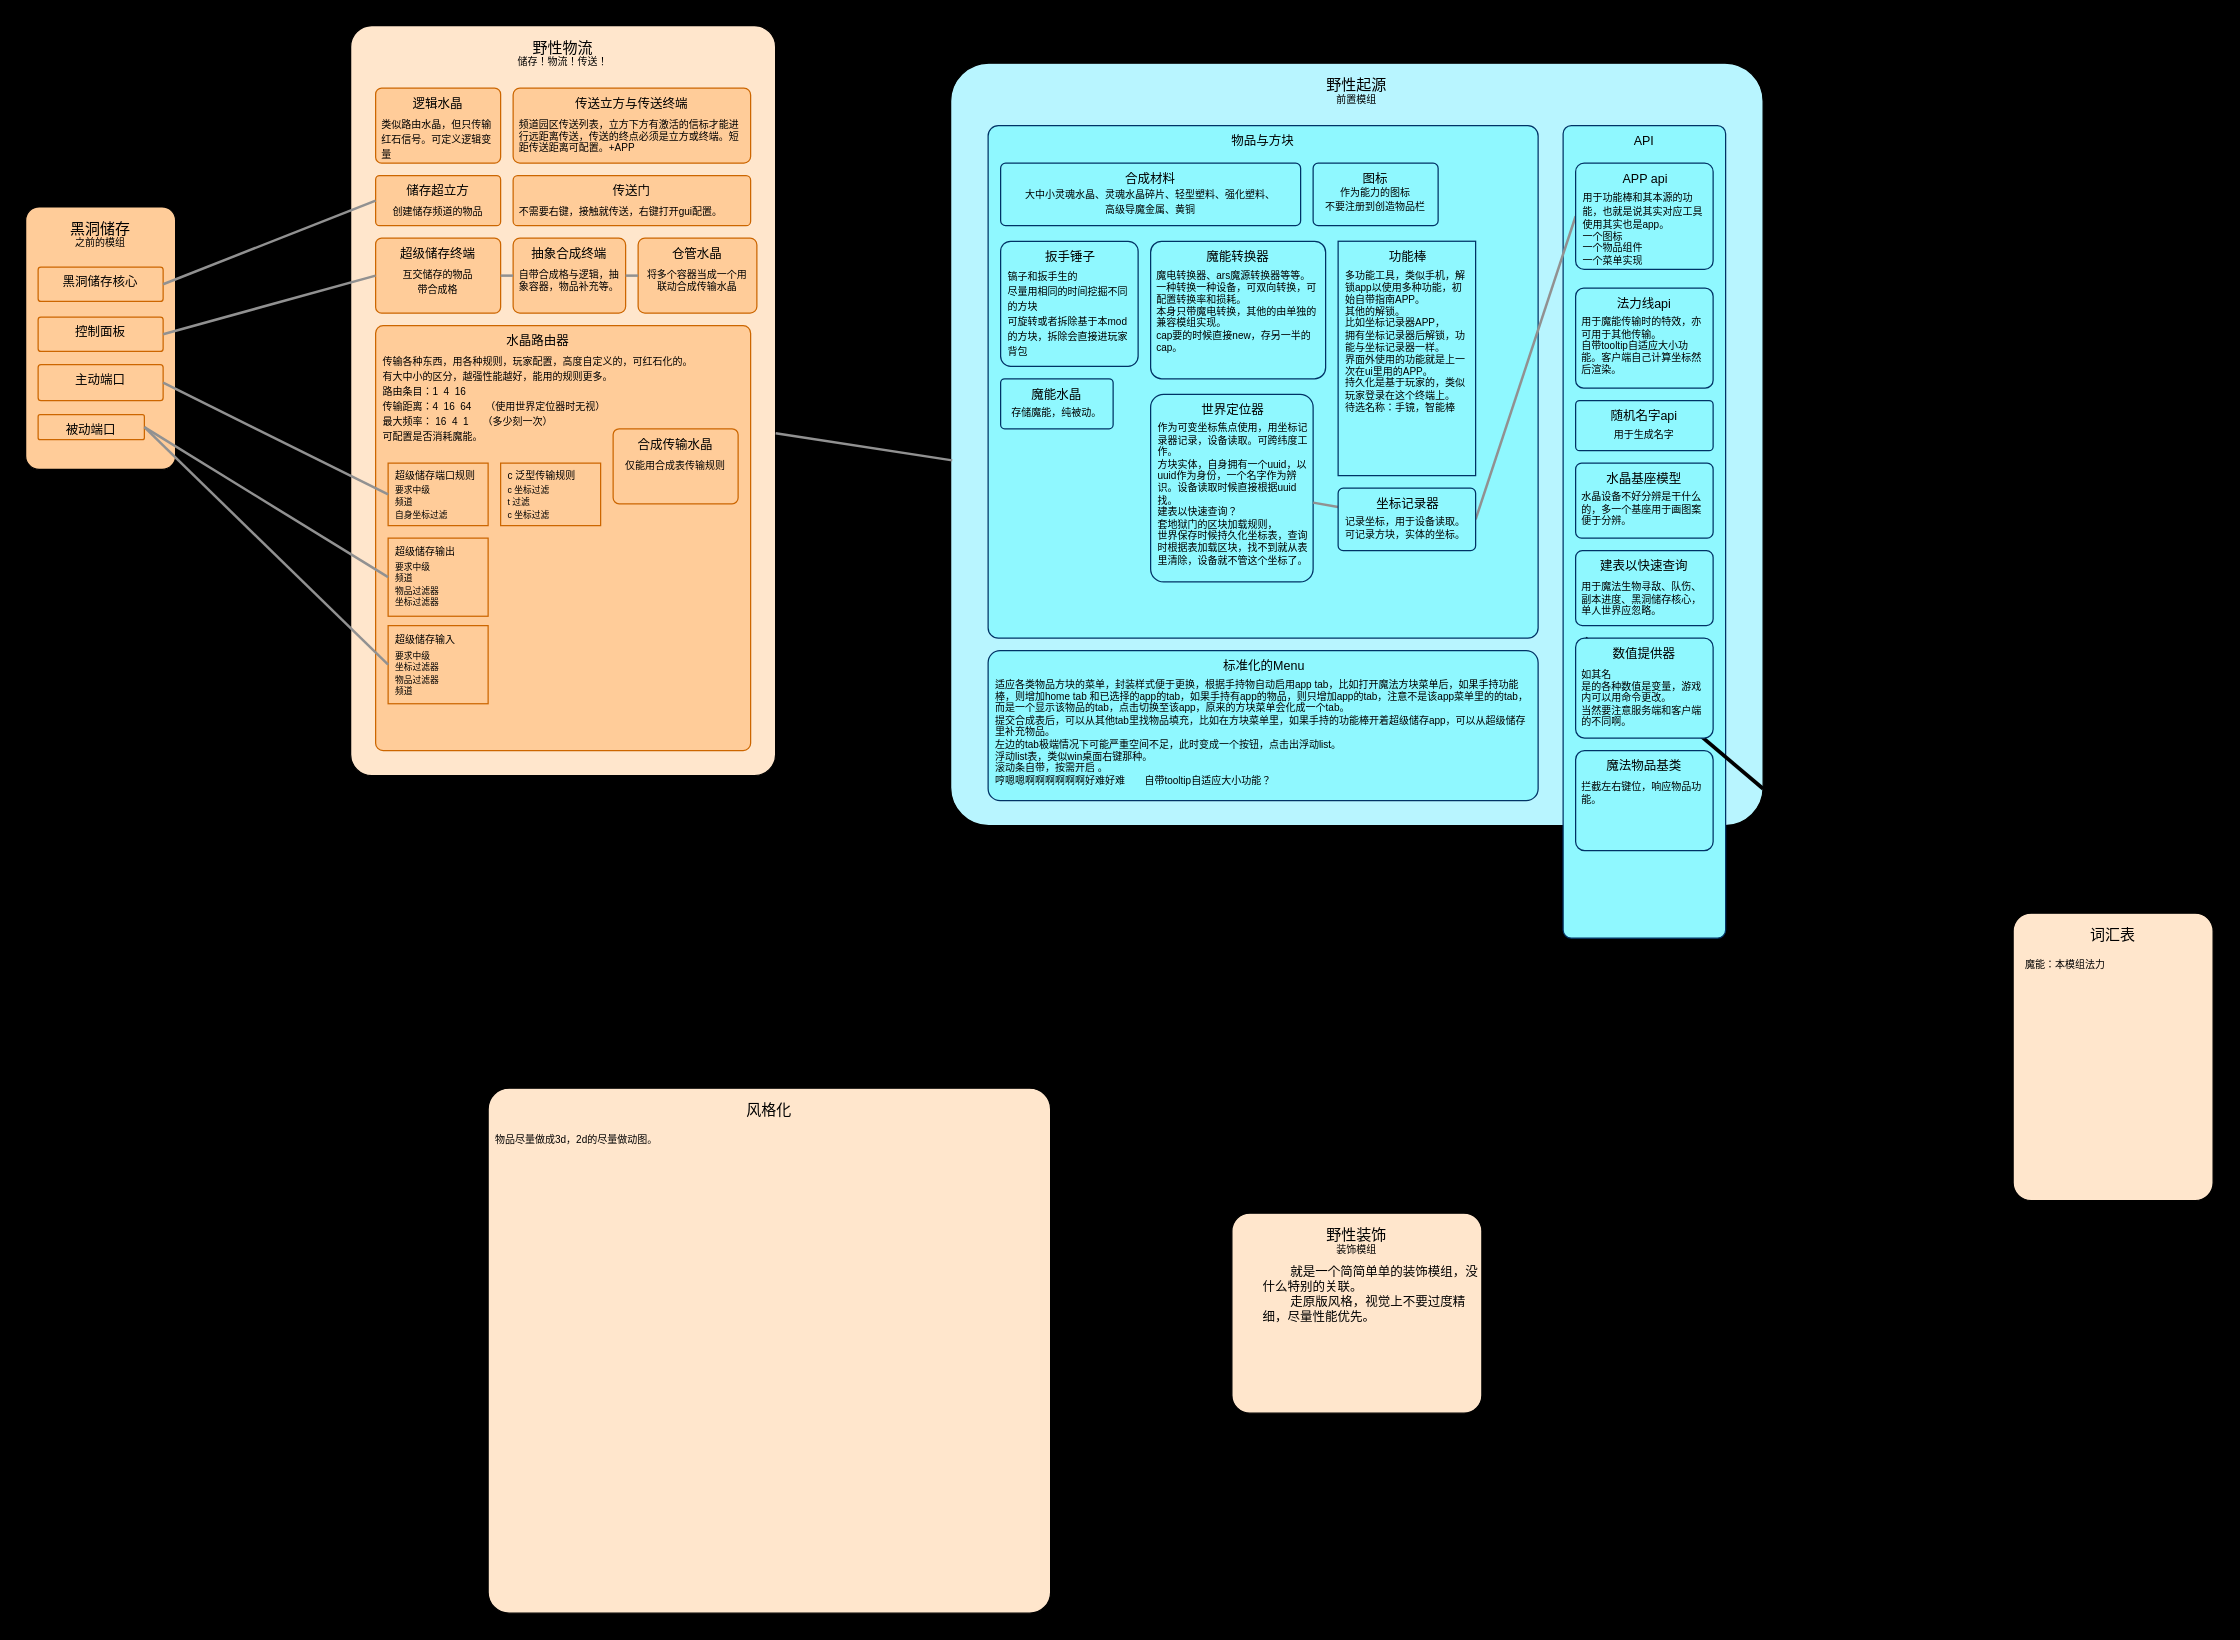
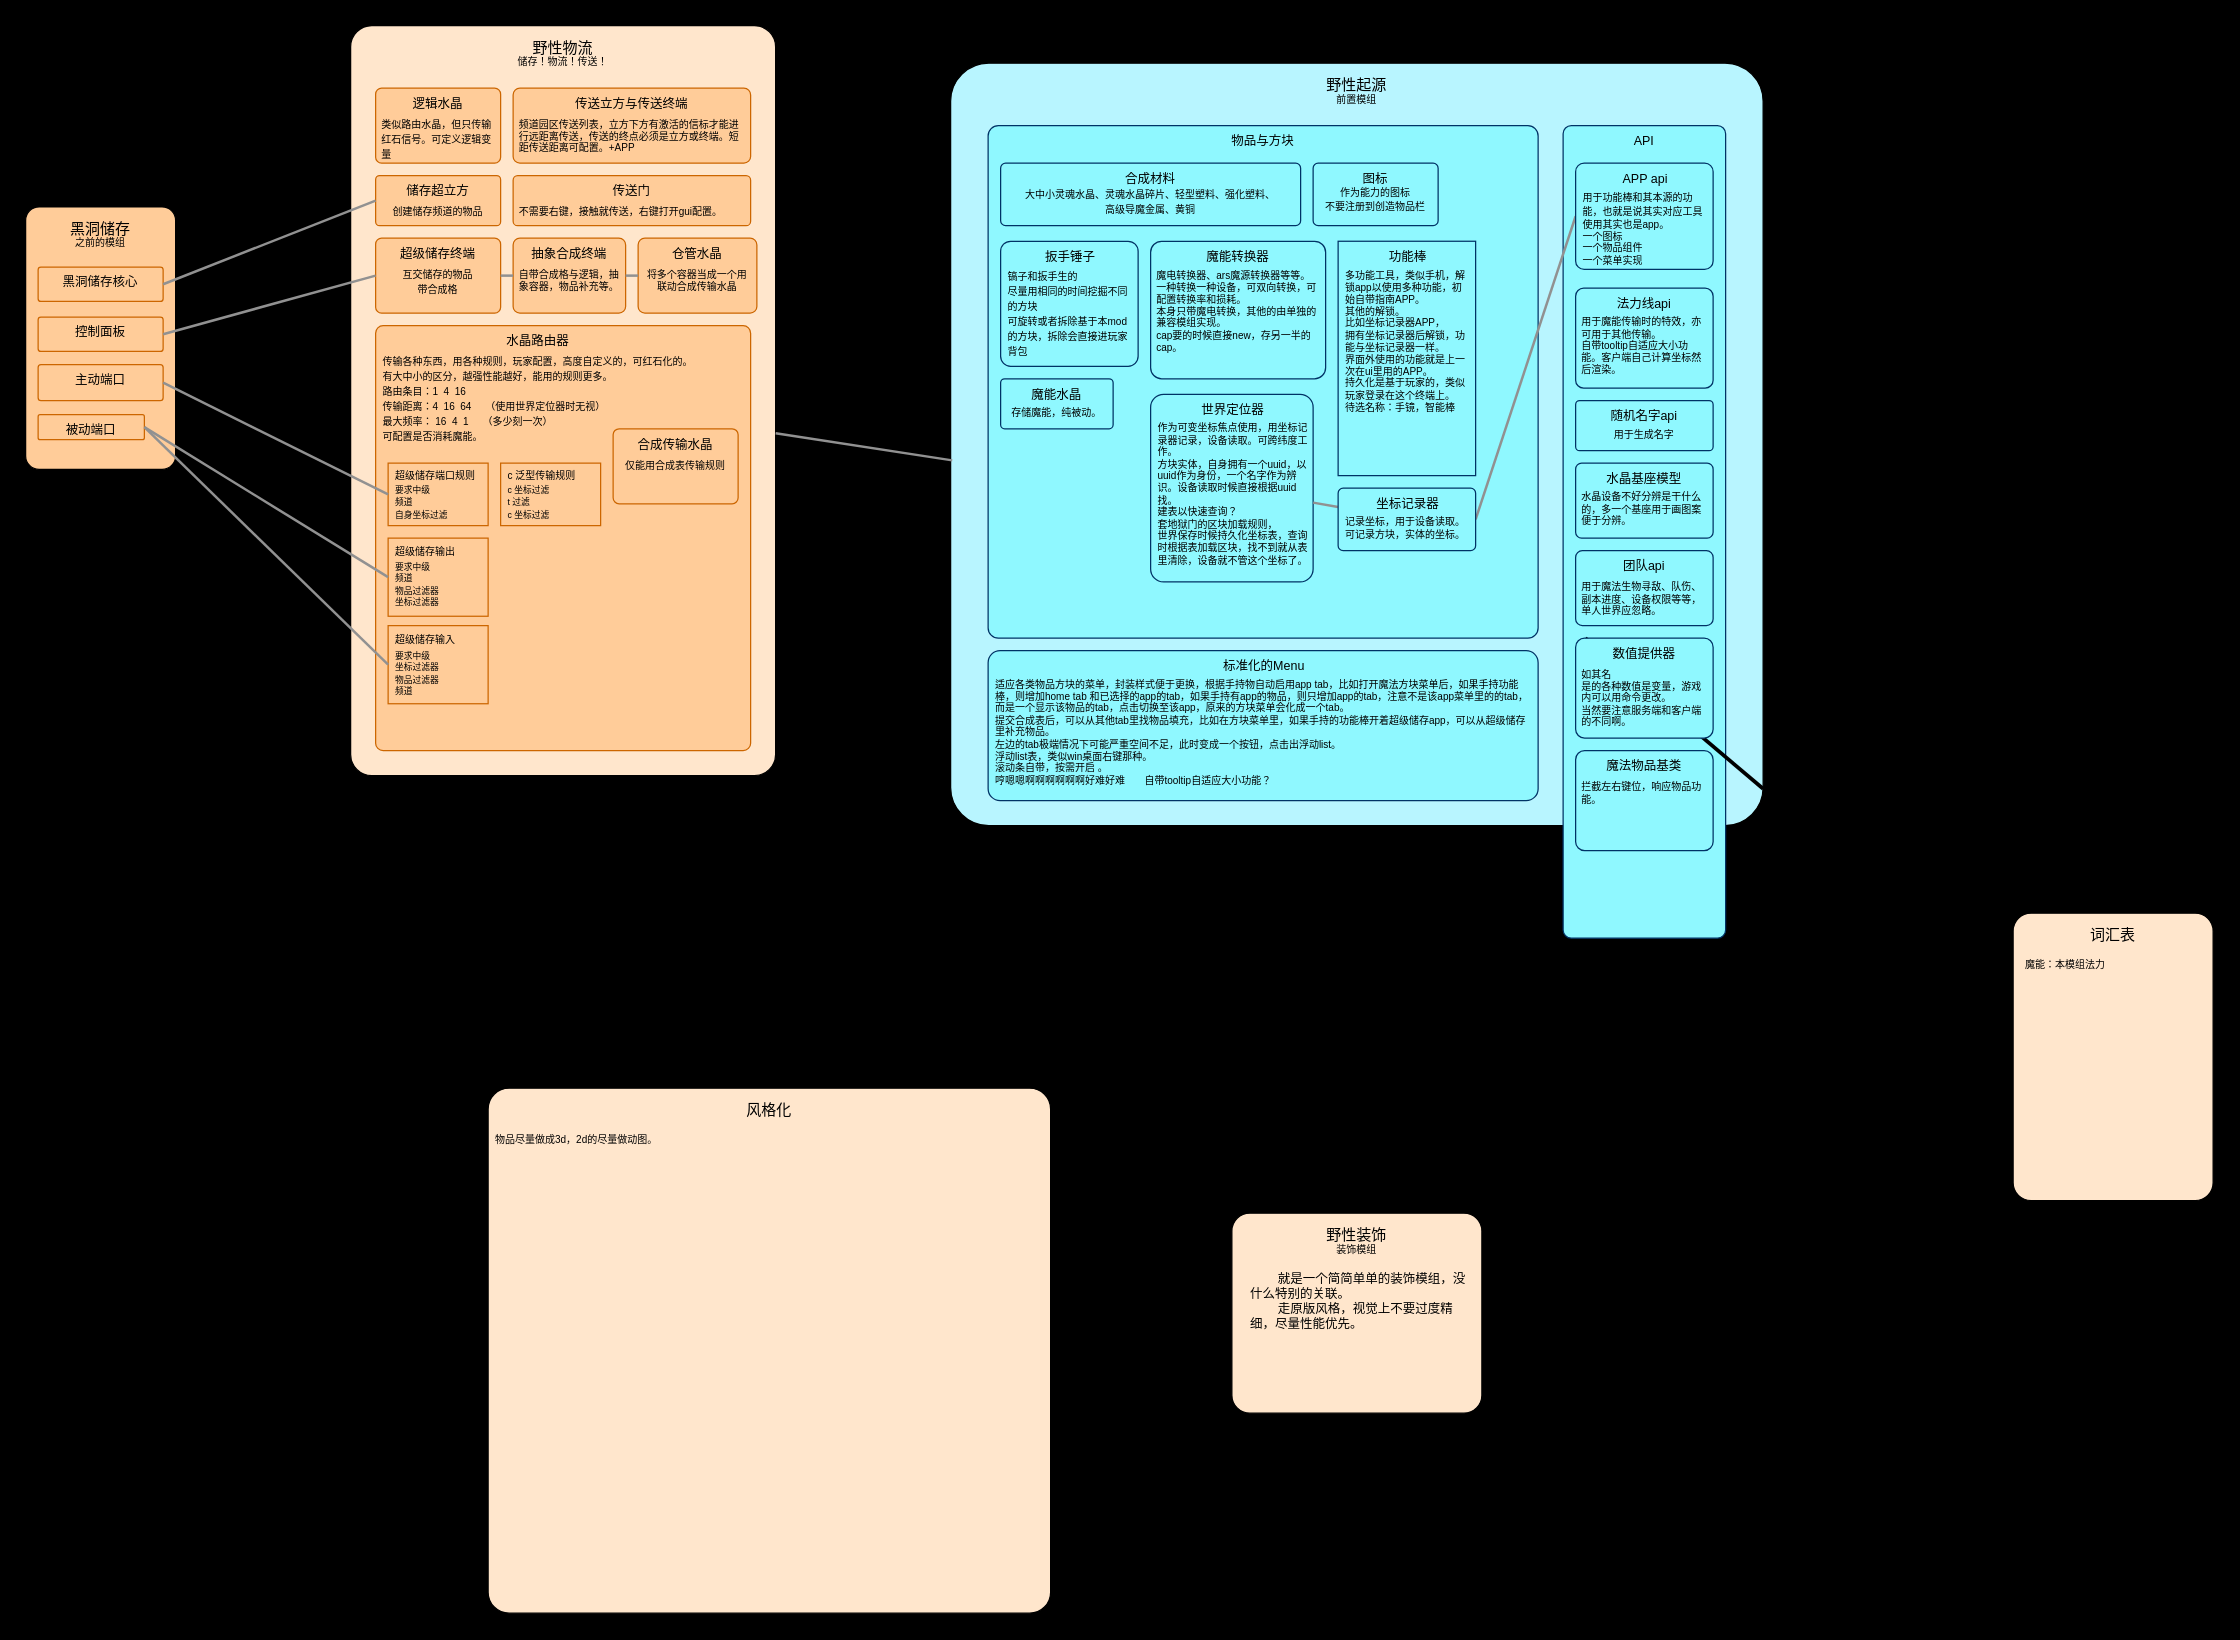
(1644, 567) -> (1644, 567)
(1646, 600) -> (1646, 600)
(1369, 1319) -> (1357, 1326)
